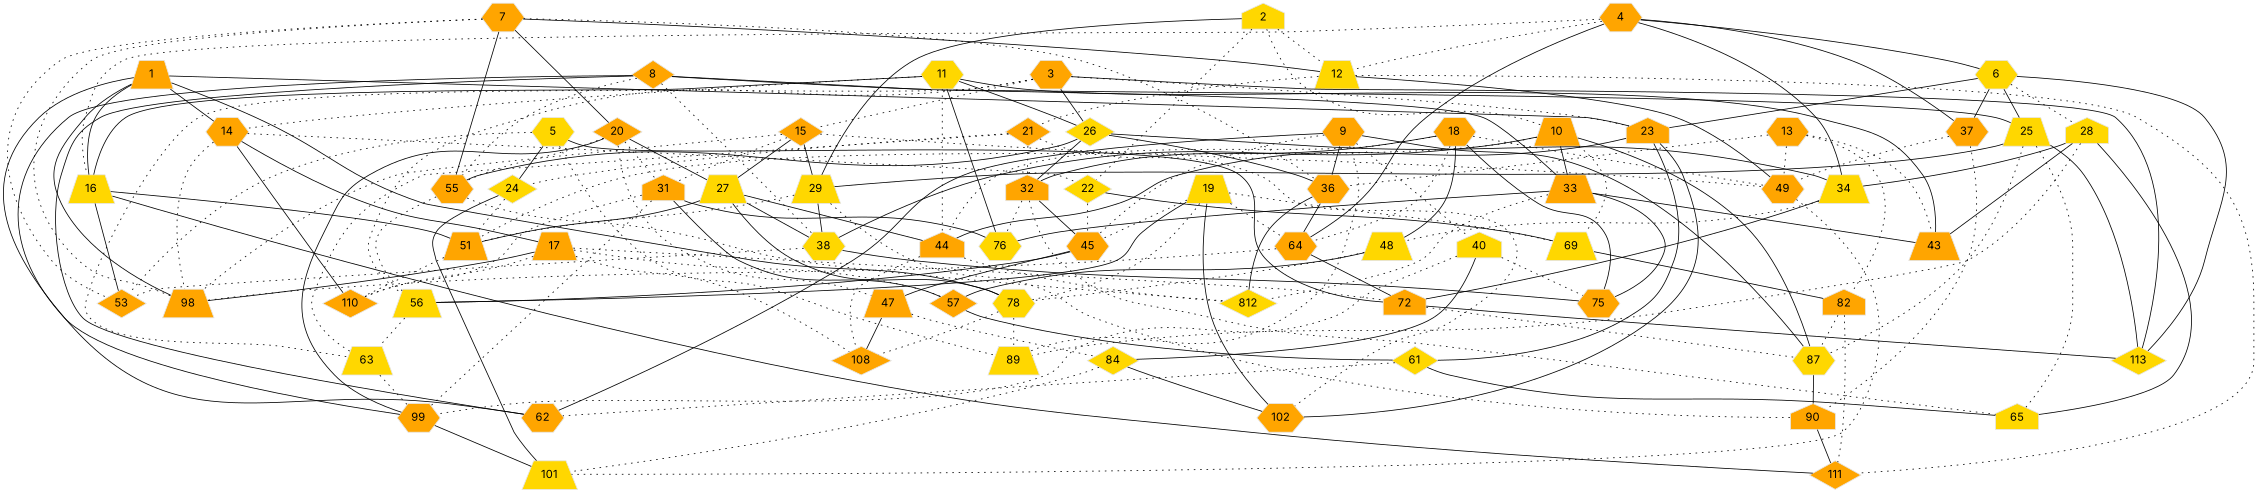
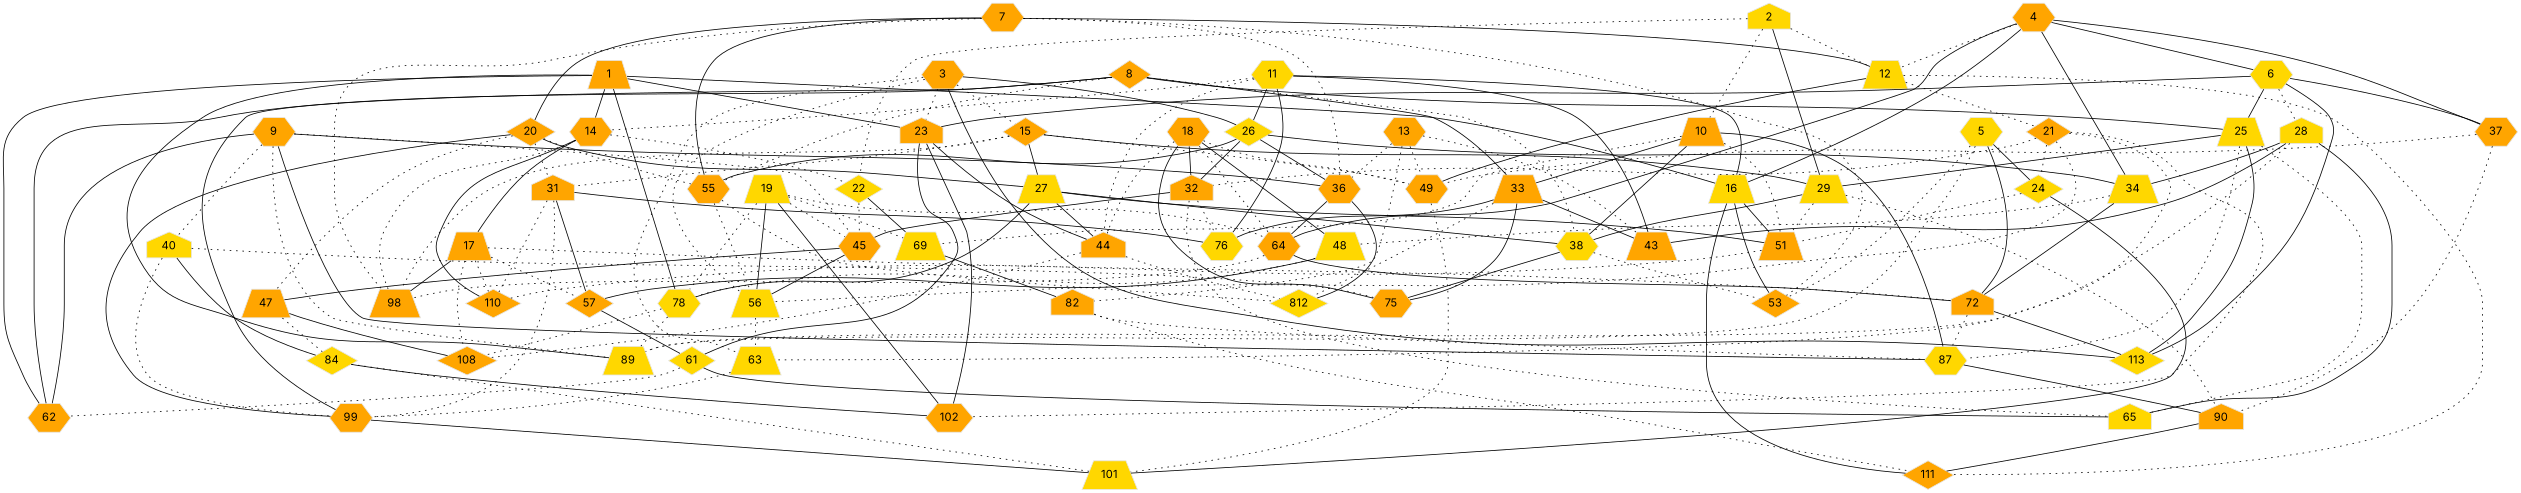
(757, 35) -> (1891, 117)
(63, 206) -> (128, 224)
none -> (1496, 285)
